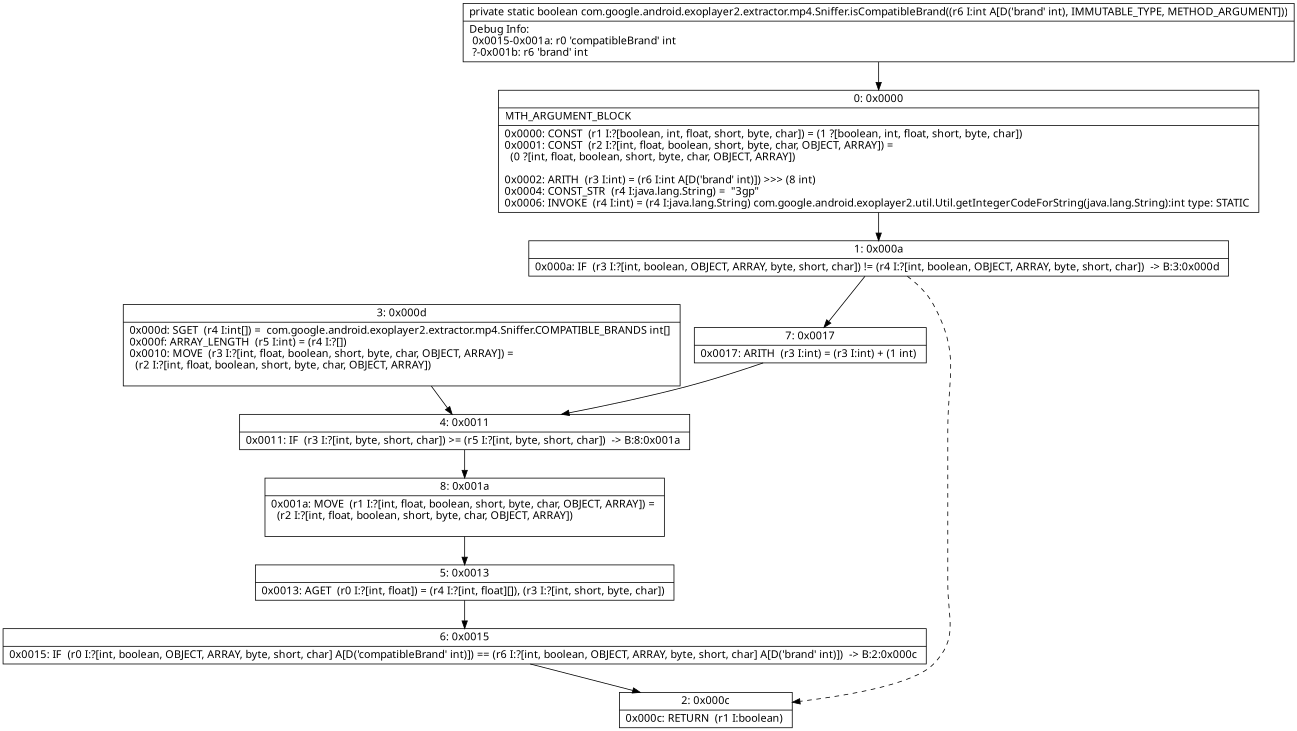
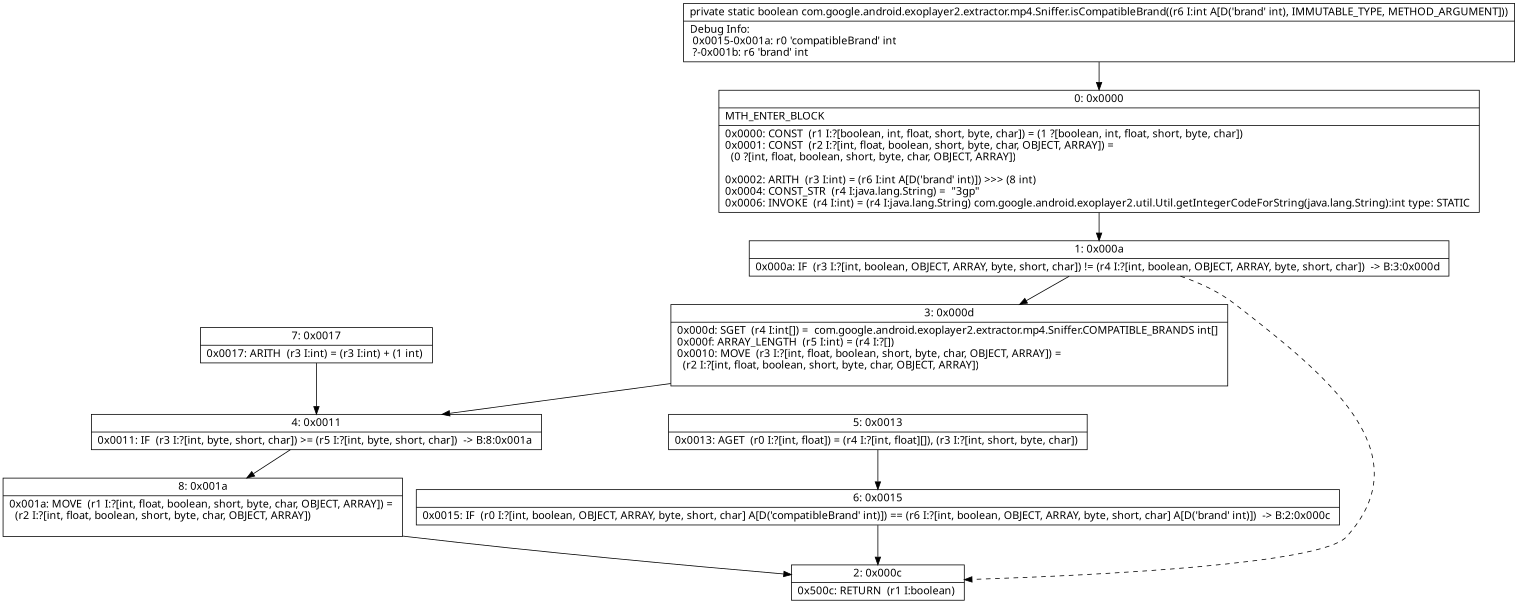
(568, 116) -> (775, 116)
(847, 299) -> (1048, 288)
(465, 547) -> (593, 556)
(706, 719) -> (878, 591)
